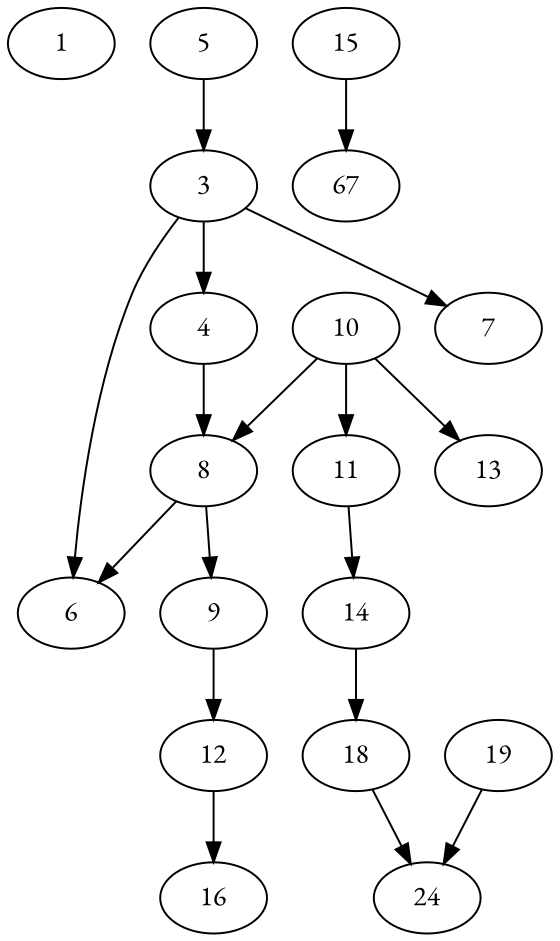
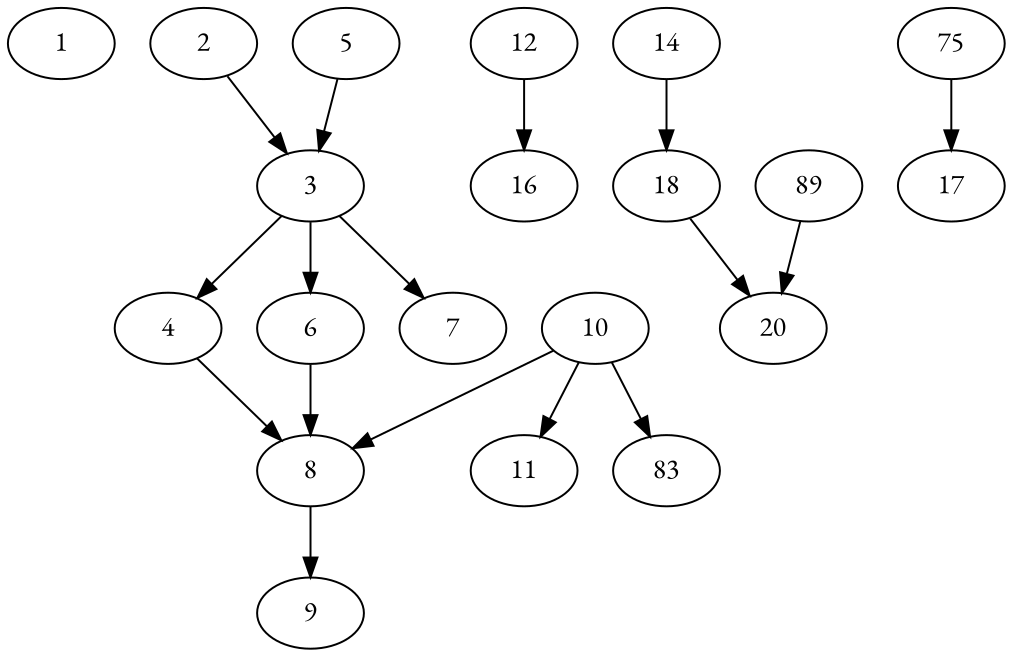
none -> (204, 44)
(346, 44) -> (951, 44)
(346, 186) -> (951, 186)
(489, 471) -> (667, 471)
(350, 532) -> none
(145, 534) -> (311, 390)
(214, 675) -> none
(498, 756) -> (809, 186)
(427, 898) -> (773, 328)
